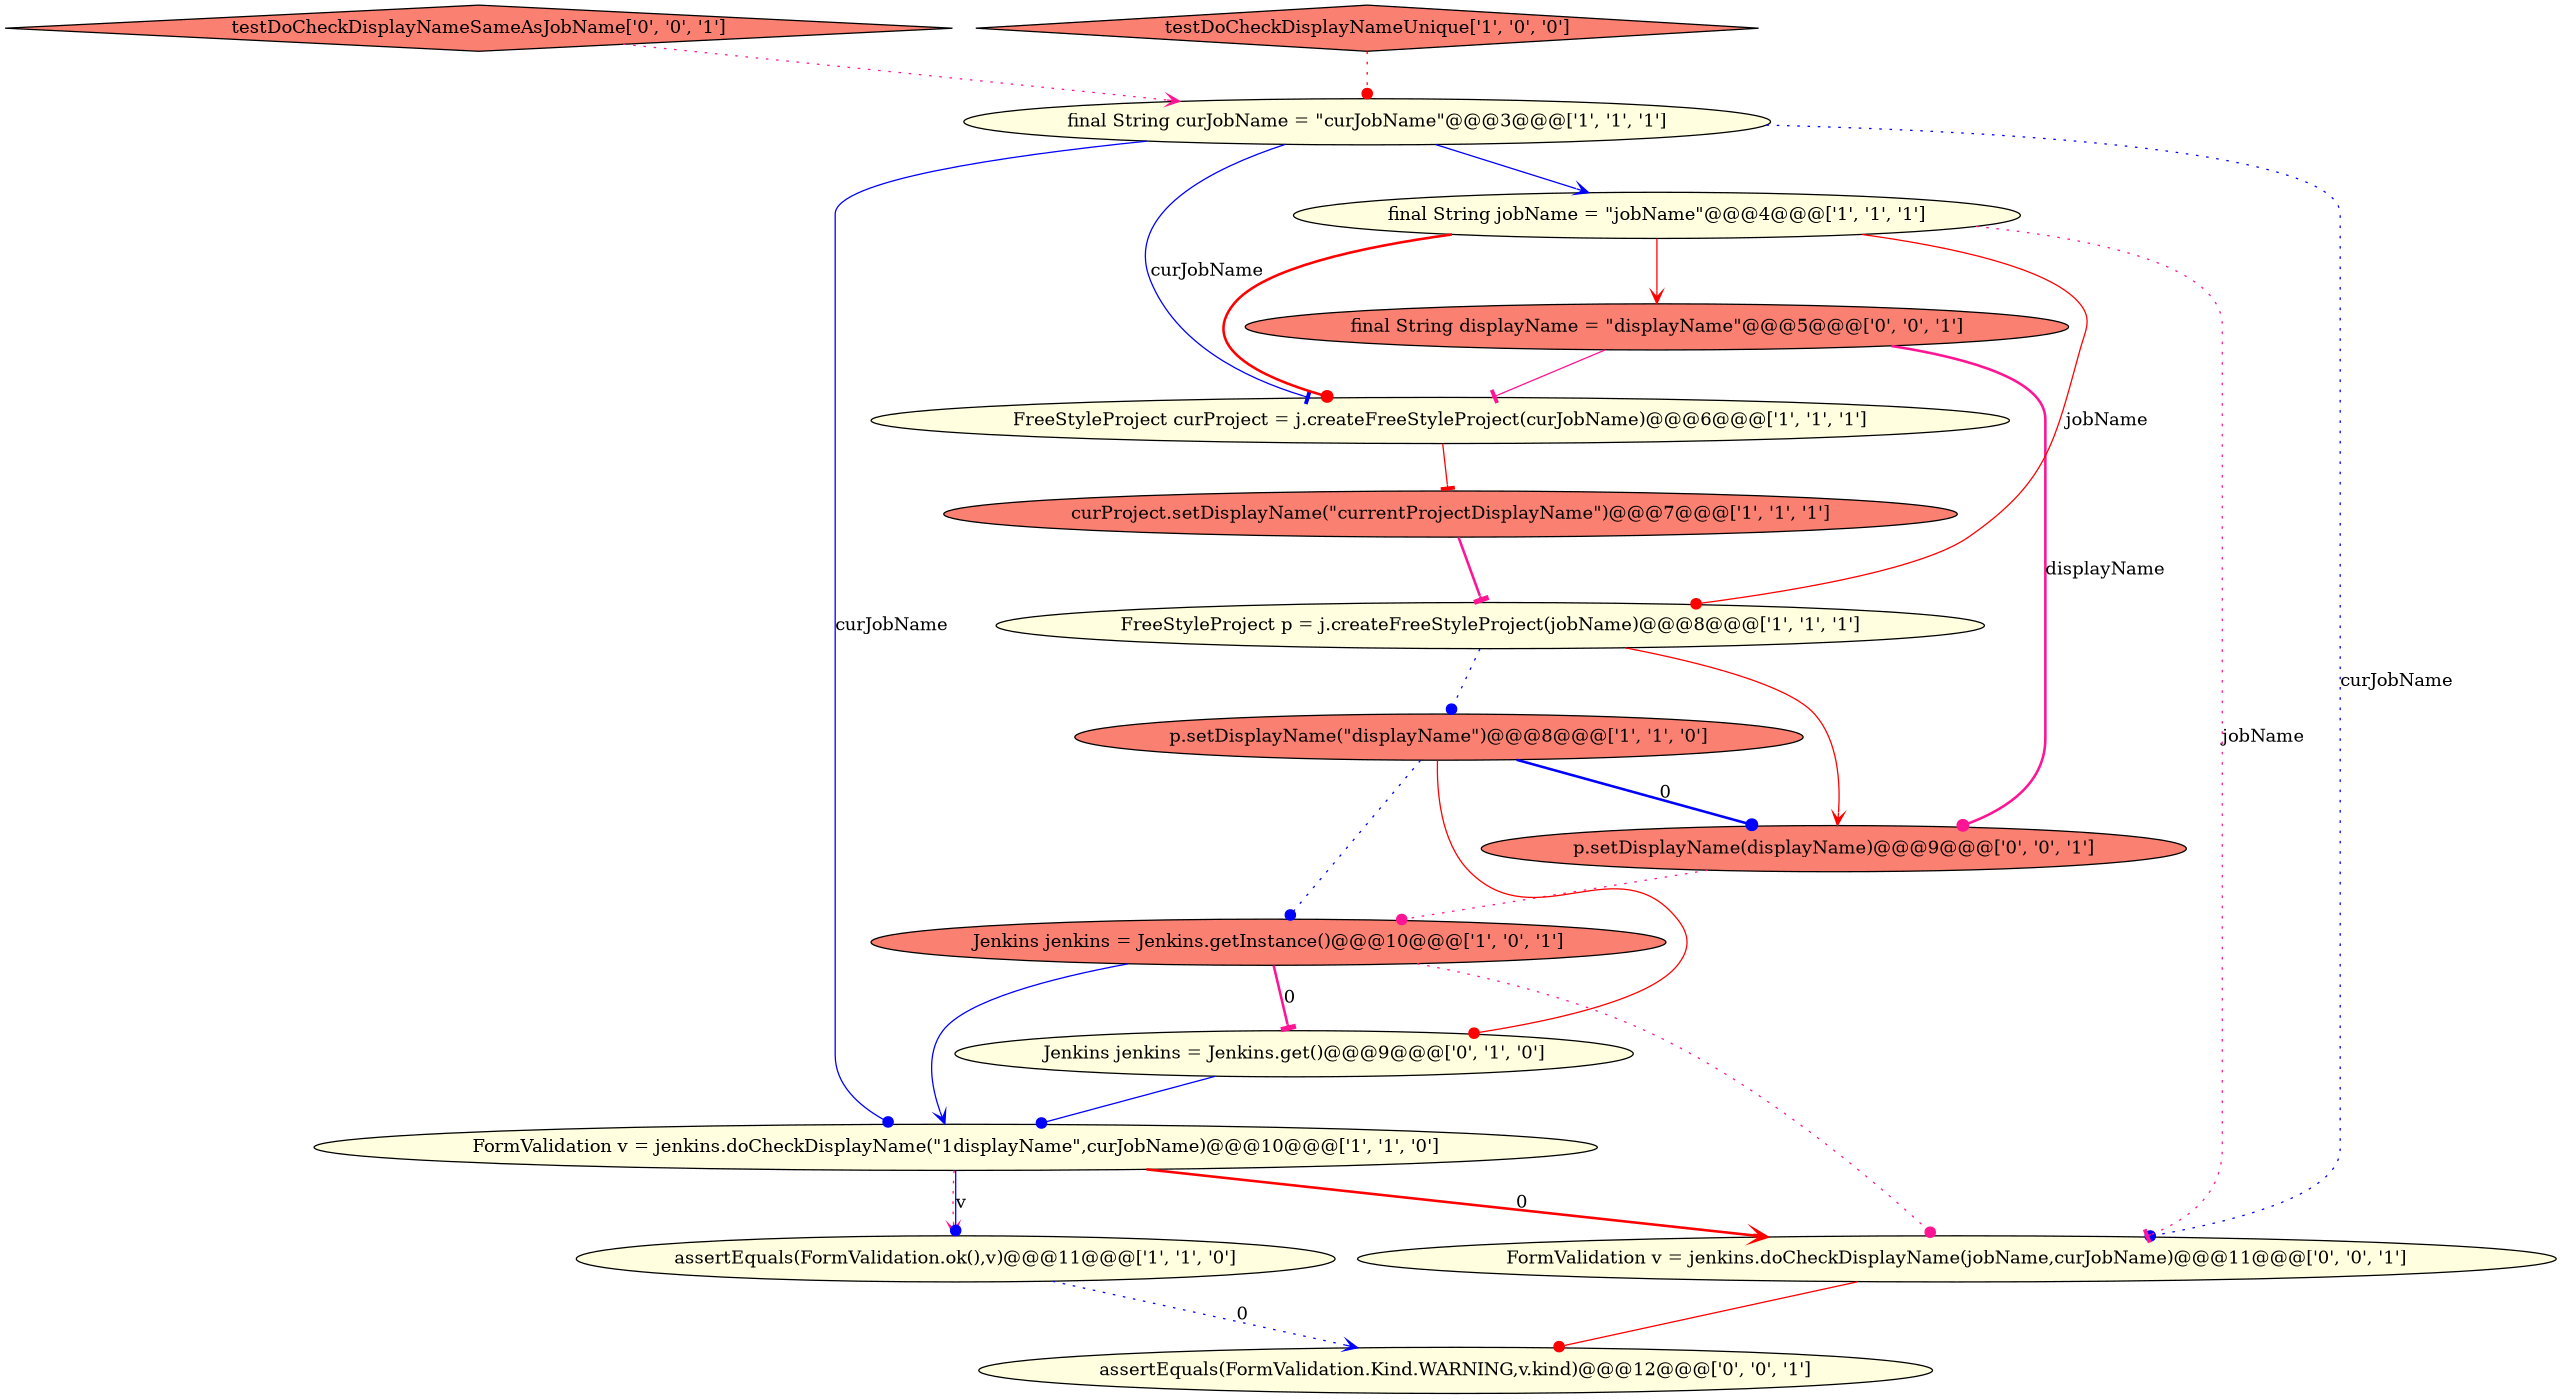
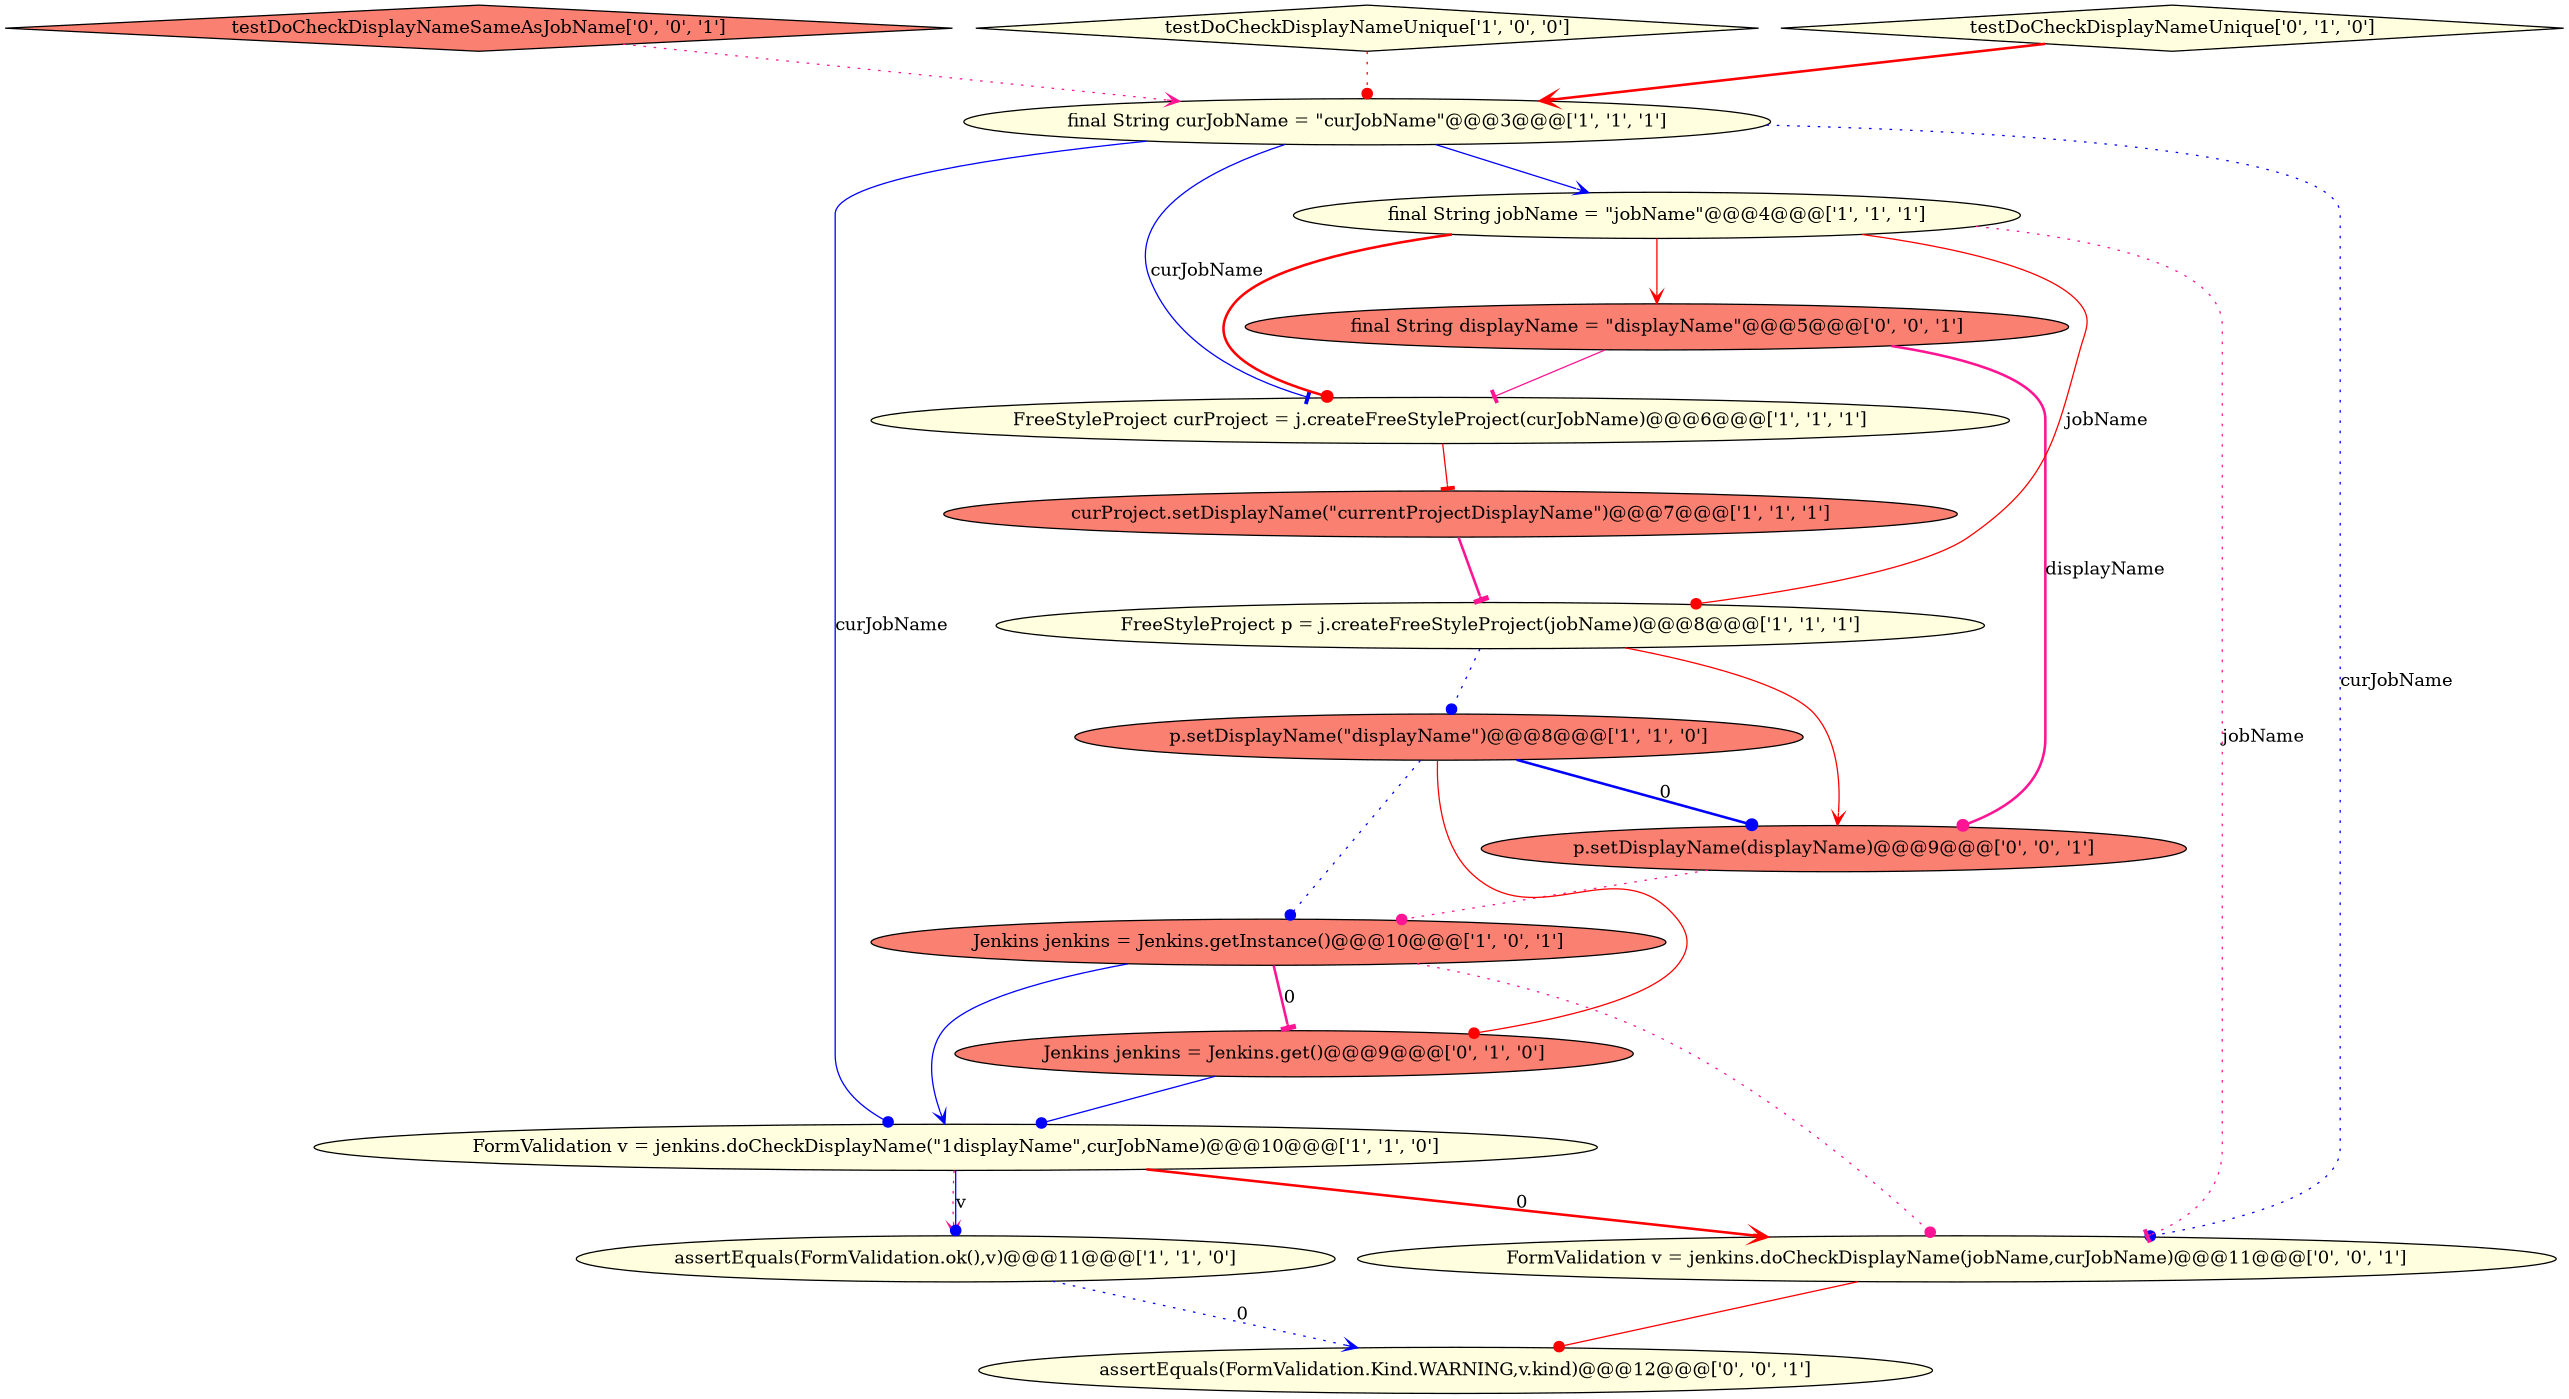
(1367, 28) -> (1367, 28)
none -> (2172, 28)
(1294, 1054) -> (1294, 1054)
